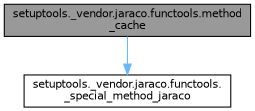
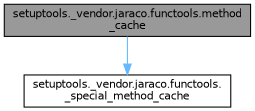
(127, 91) -> (127, 91)
